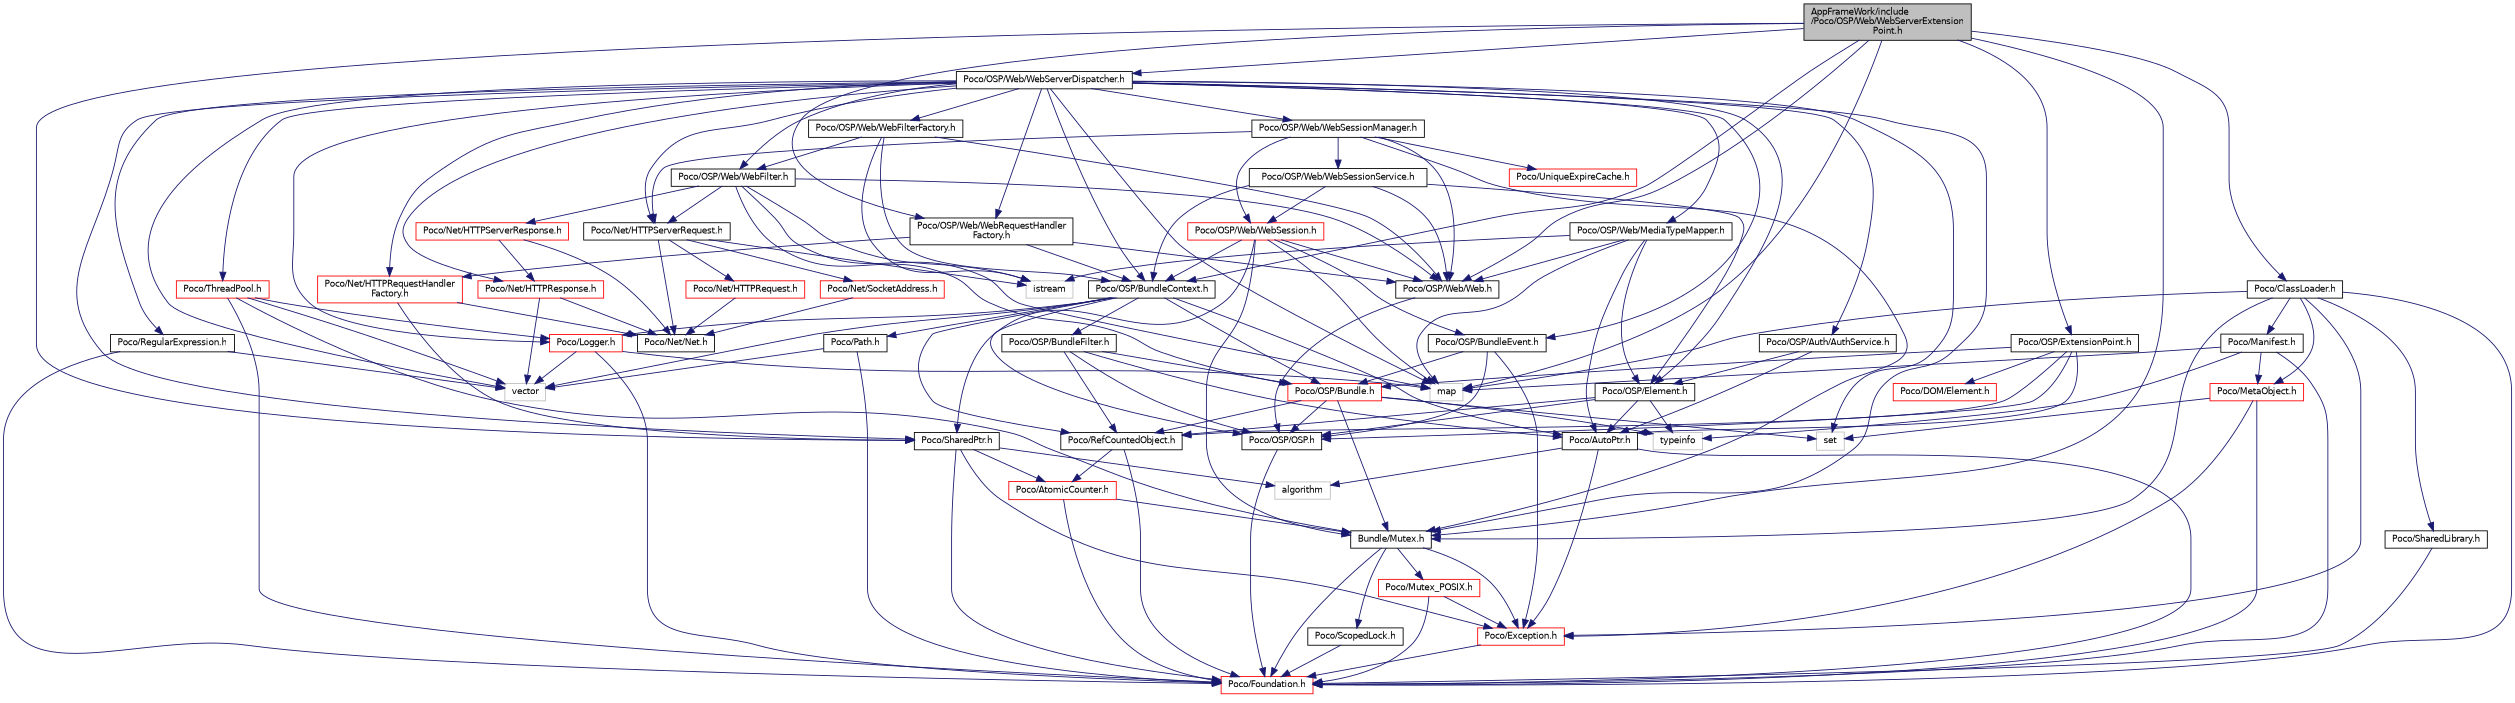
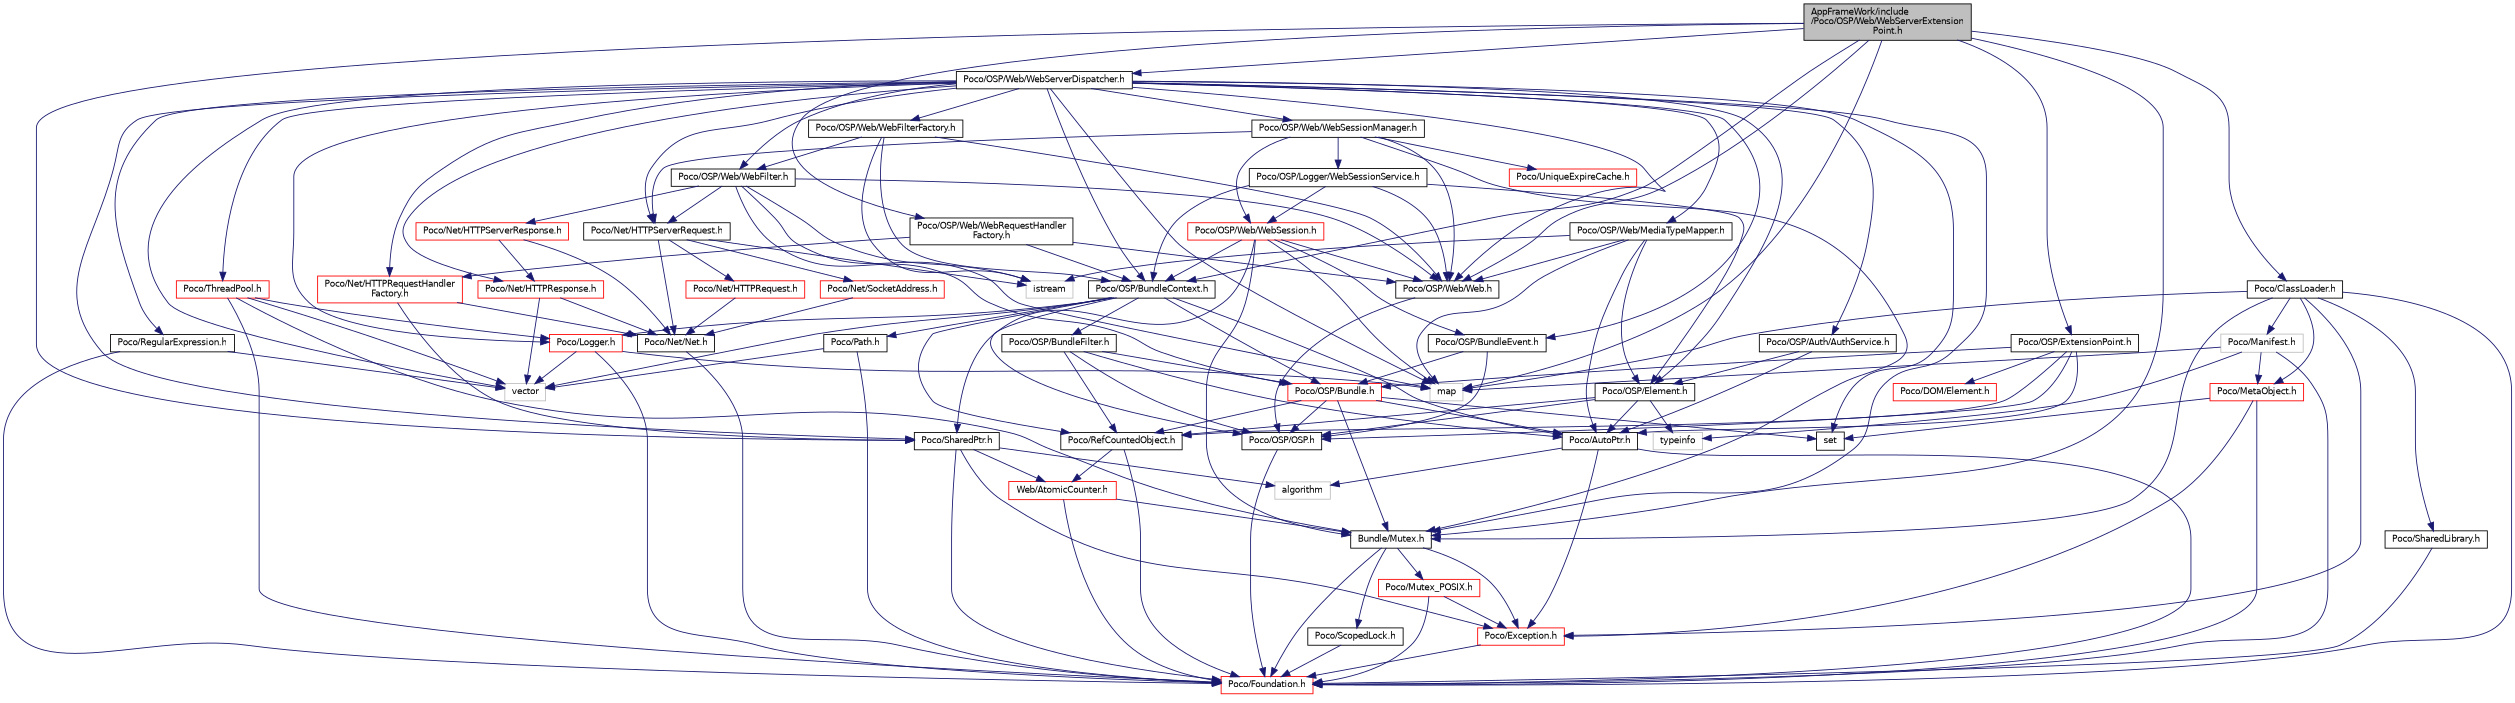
(1018, 155) -> (1520, 131)
(1338, 178) -> (1338, 178)
(2262, 343) -> (2262, 343)
(1513, 412) -> (1465, 416)
(1830, 441) -> (1830, 441)
(1537, 480) -> none
(1063, 491) -> (1063, 491)
none -> (836, 640)
